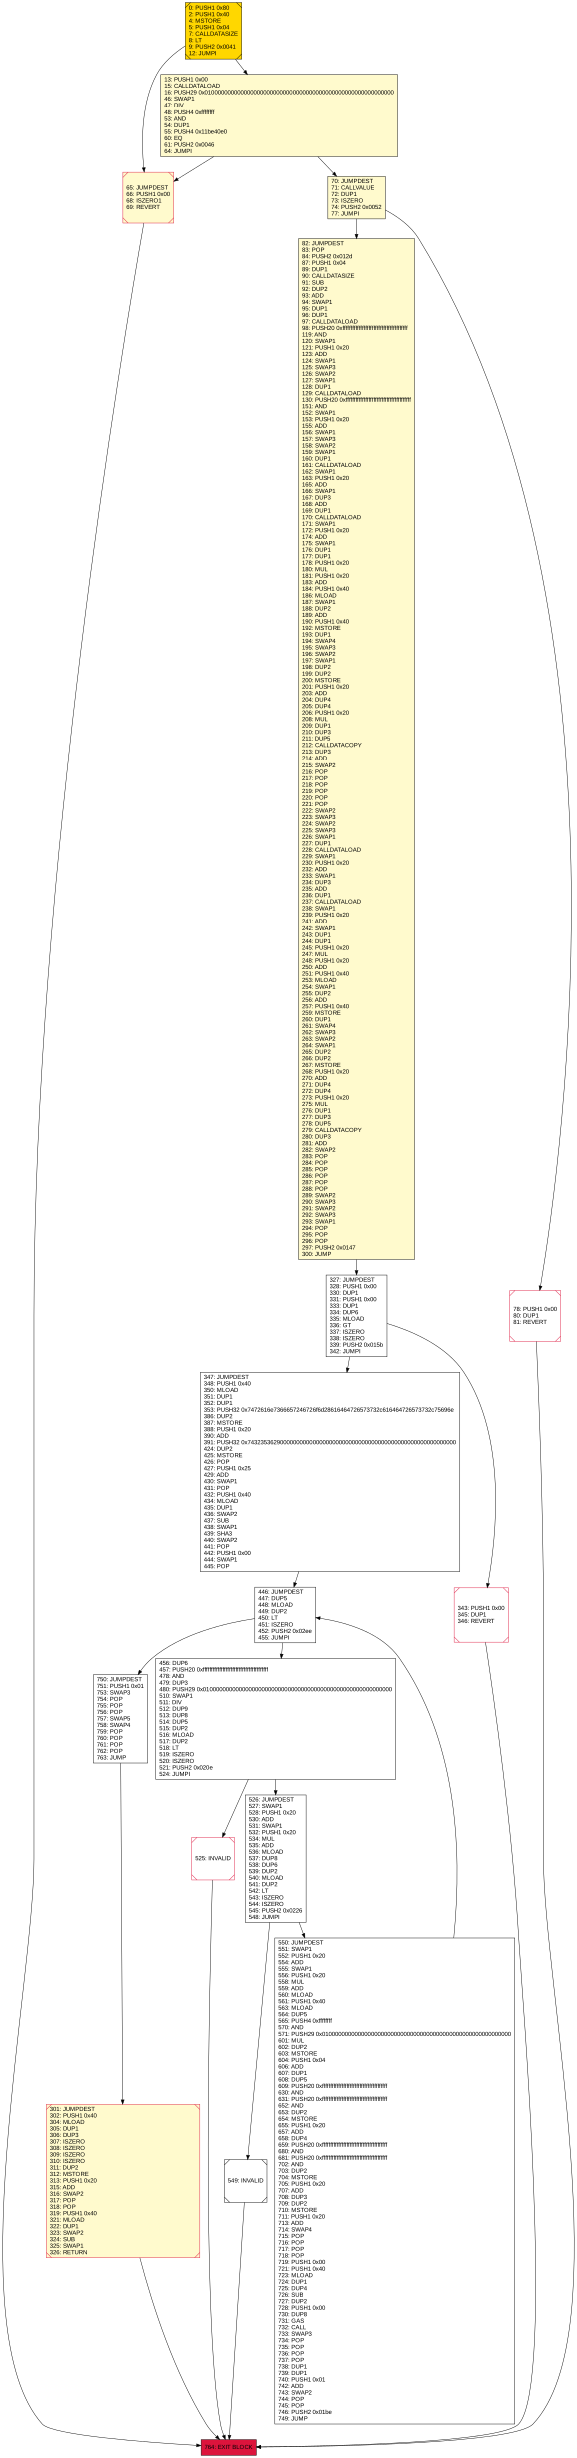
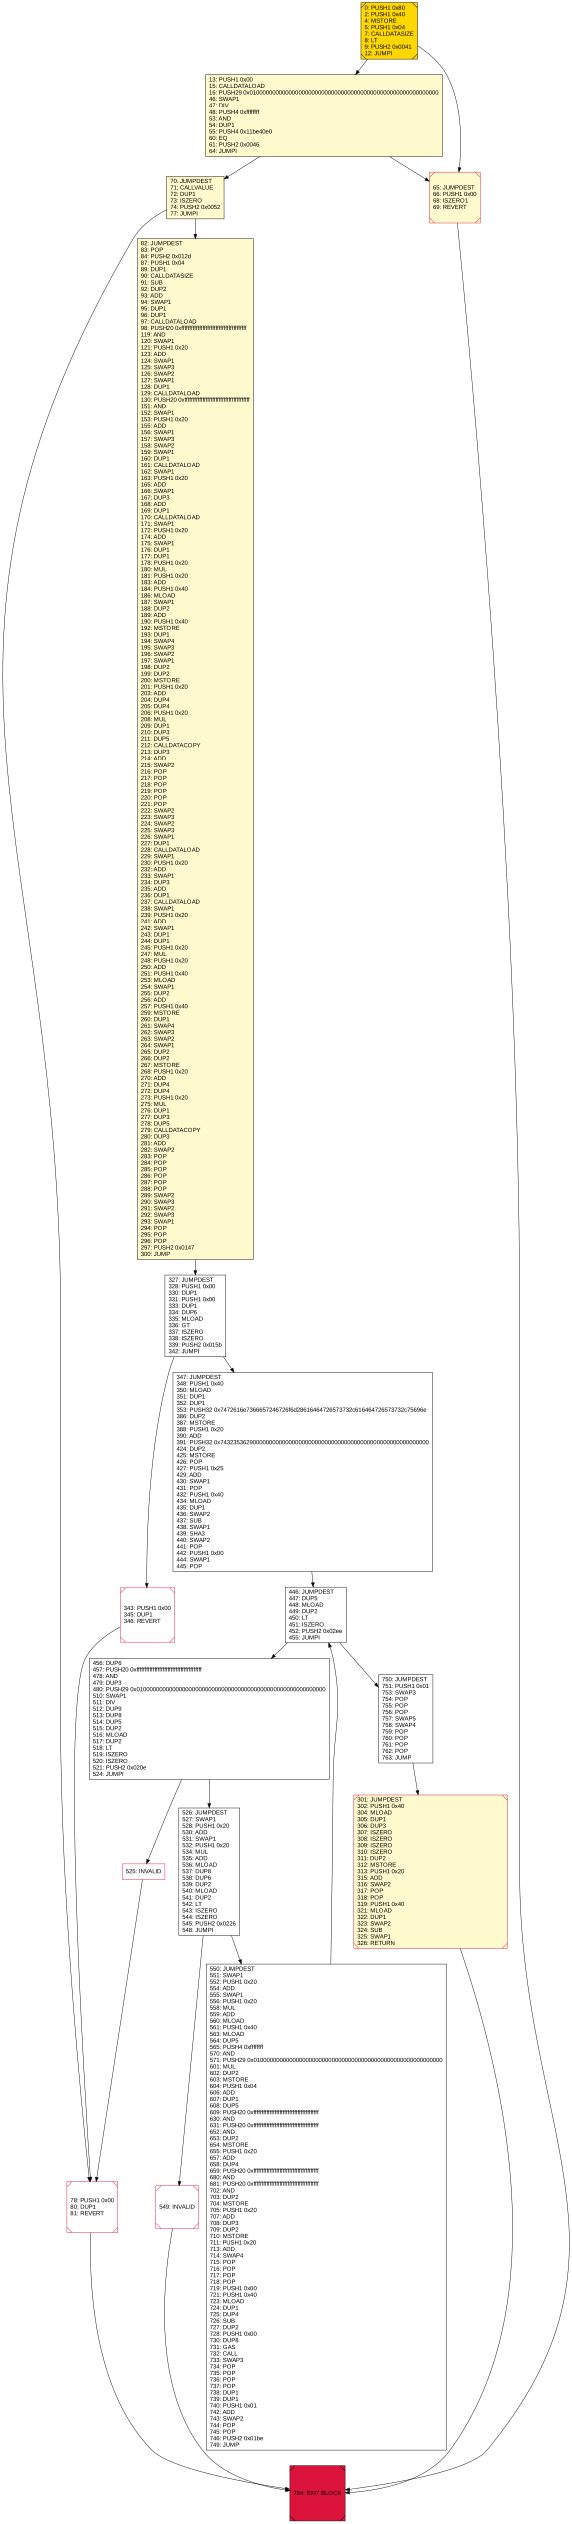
(213, 1859) -> (144, 1872)
(208, 2158) -> (120, 2028)
(532, 2163) -> (76, 1894)
(246, 2181) -> (177, 2207)
(229, 2447) -> (318, 2493)
